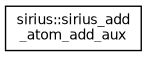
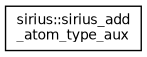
(73, 28) -> (73, 28)
